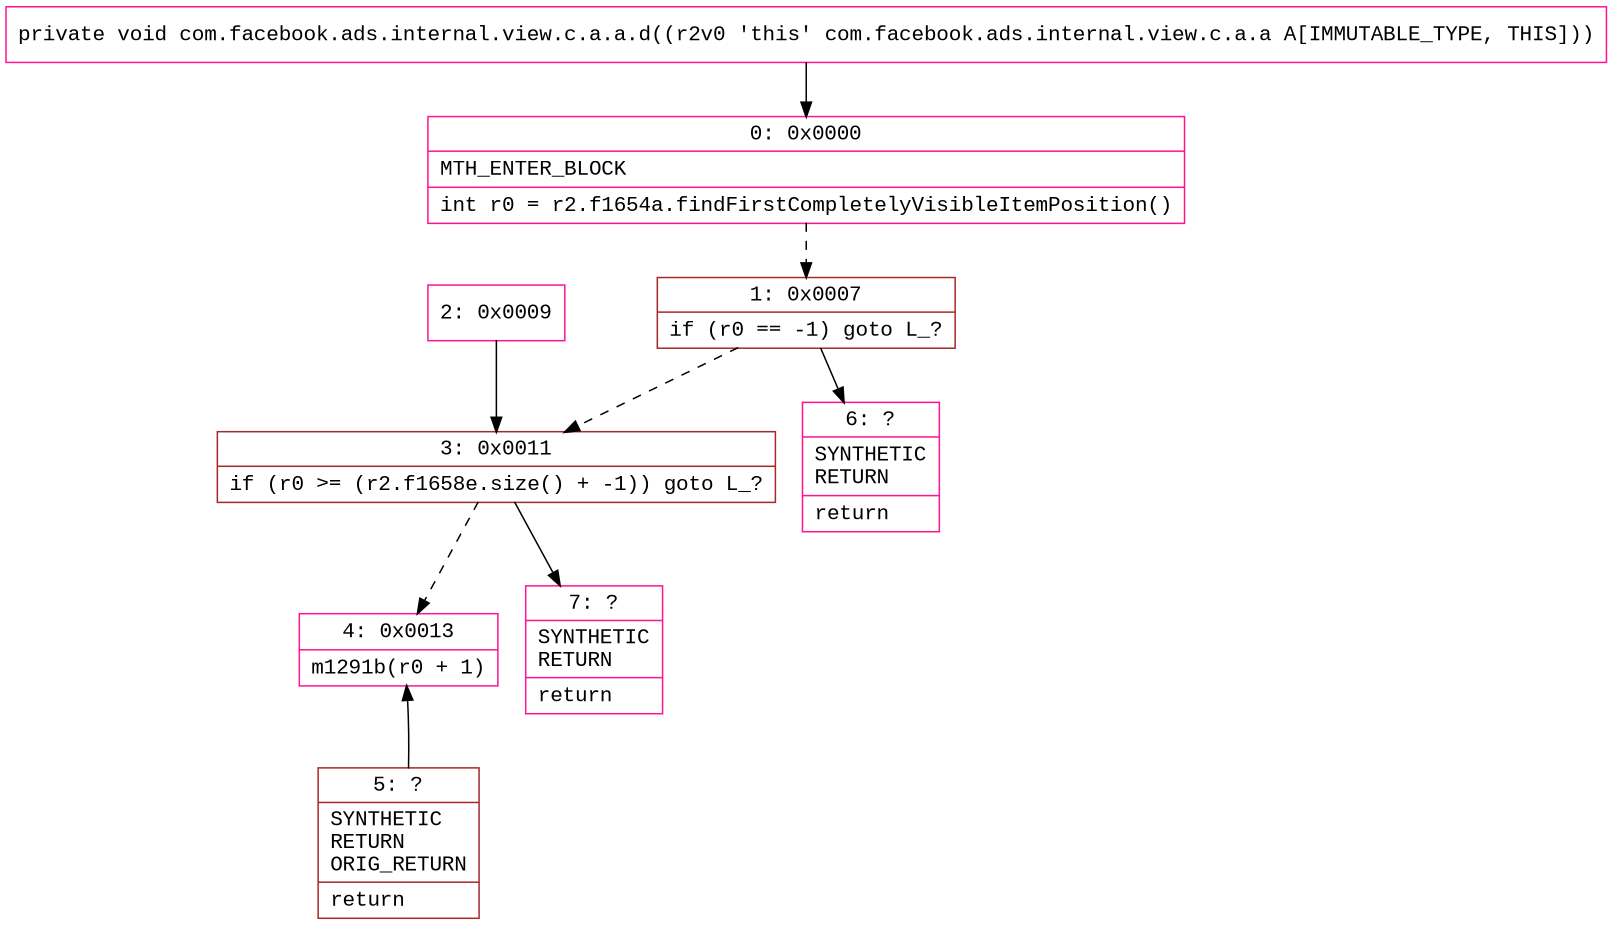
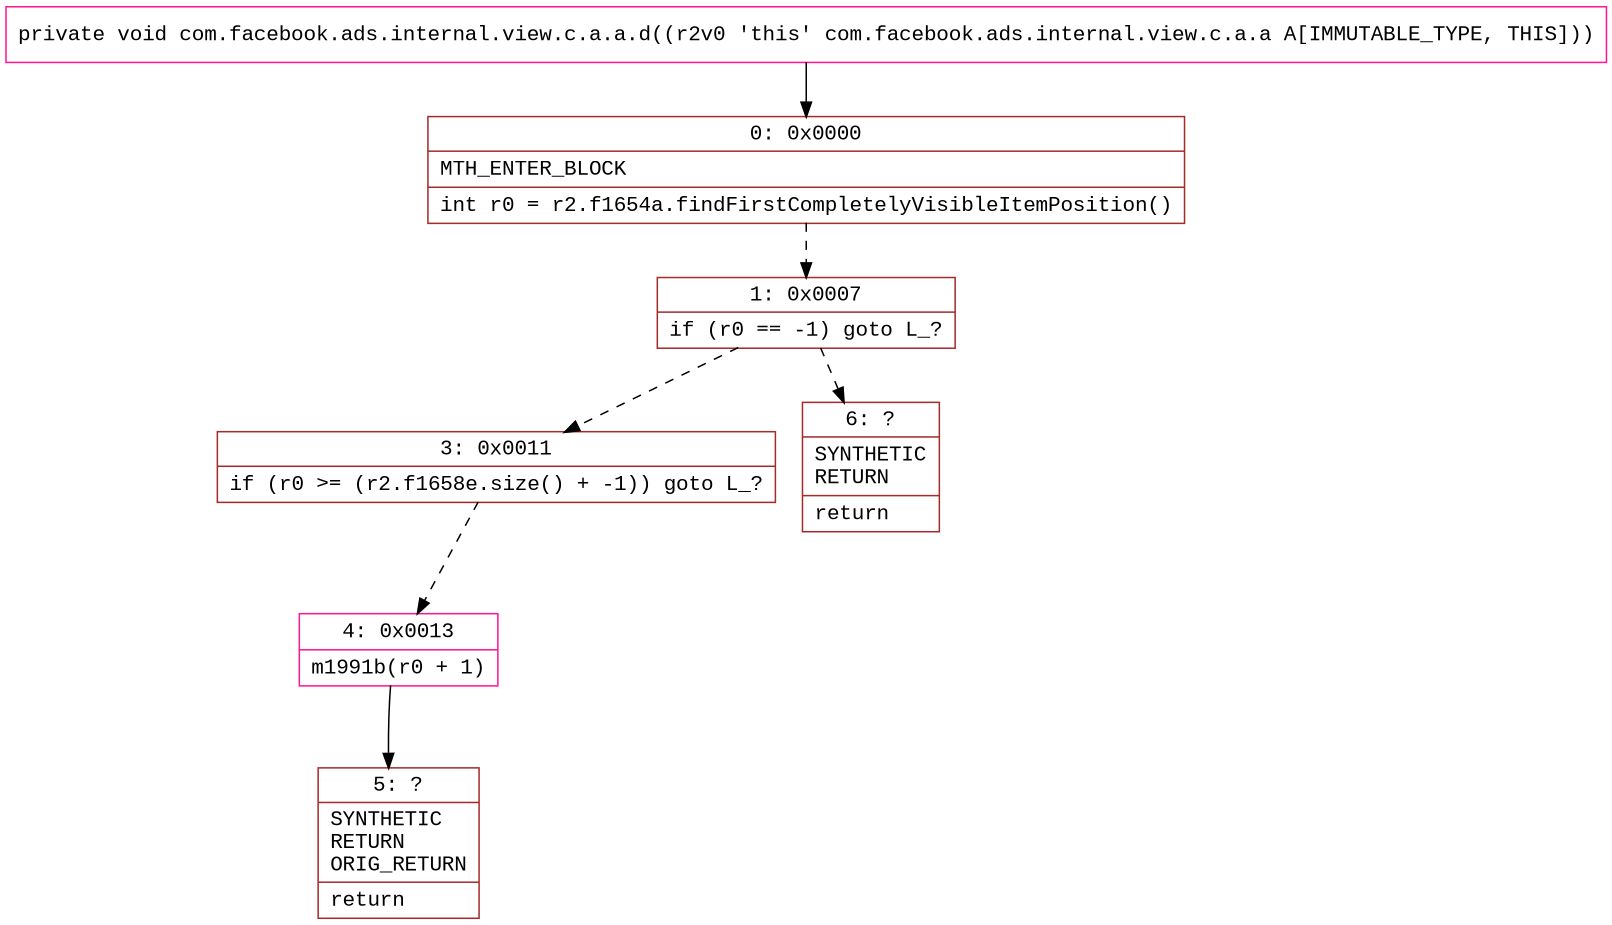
(806, 170) -> (806, 170)
(496, 313) -> none
(829, 368) -> (829, 368)
(871, 467) -> (871, 467)
(594, 650) -> none
(399, 667) -> (399, 667)
(409, 734) -> (389, 719)
